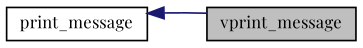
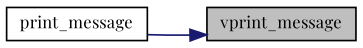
(185, 13) -> (169, 35)
